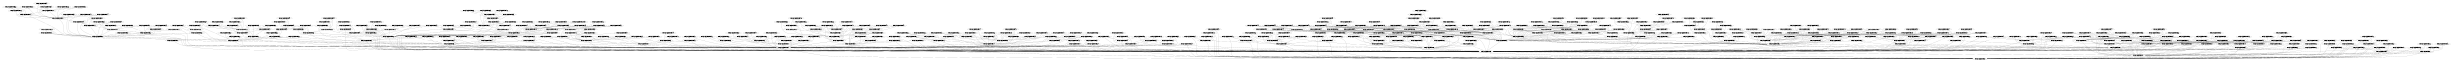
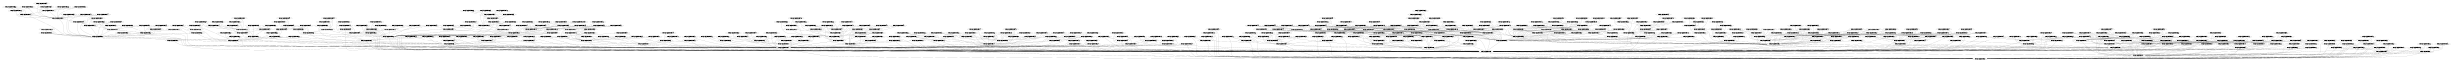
(1840, 29) -> none
(1246, 40) -> (1246, 40)
